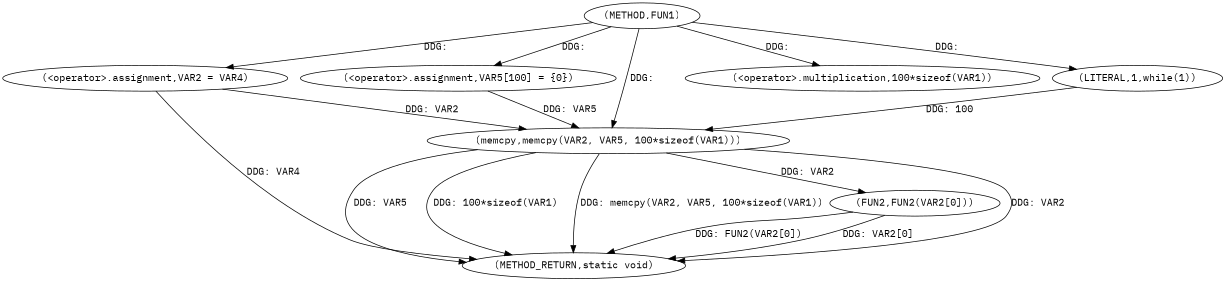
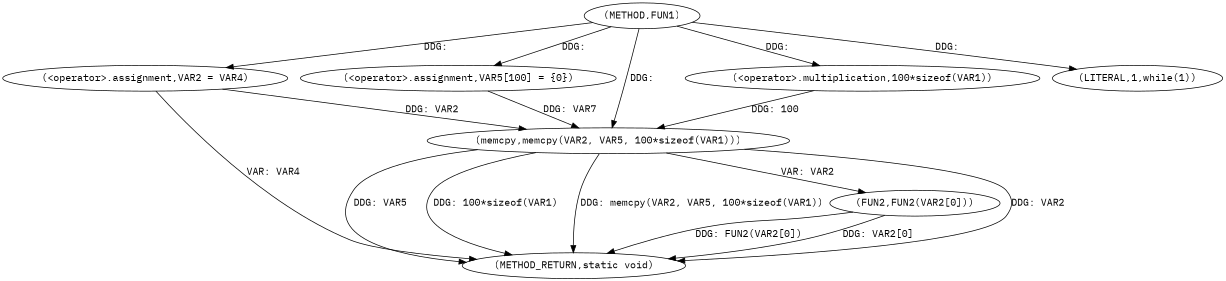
(895, 109) -> (739, 109)
(570, 110) -> (570, 110)
(273, 172) -> (273, 172)
(808, 172) -> (808, 172)
